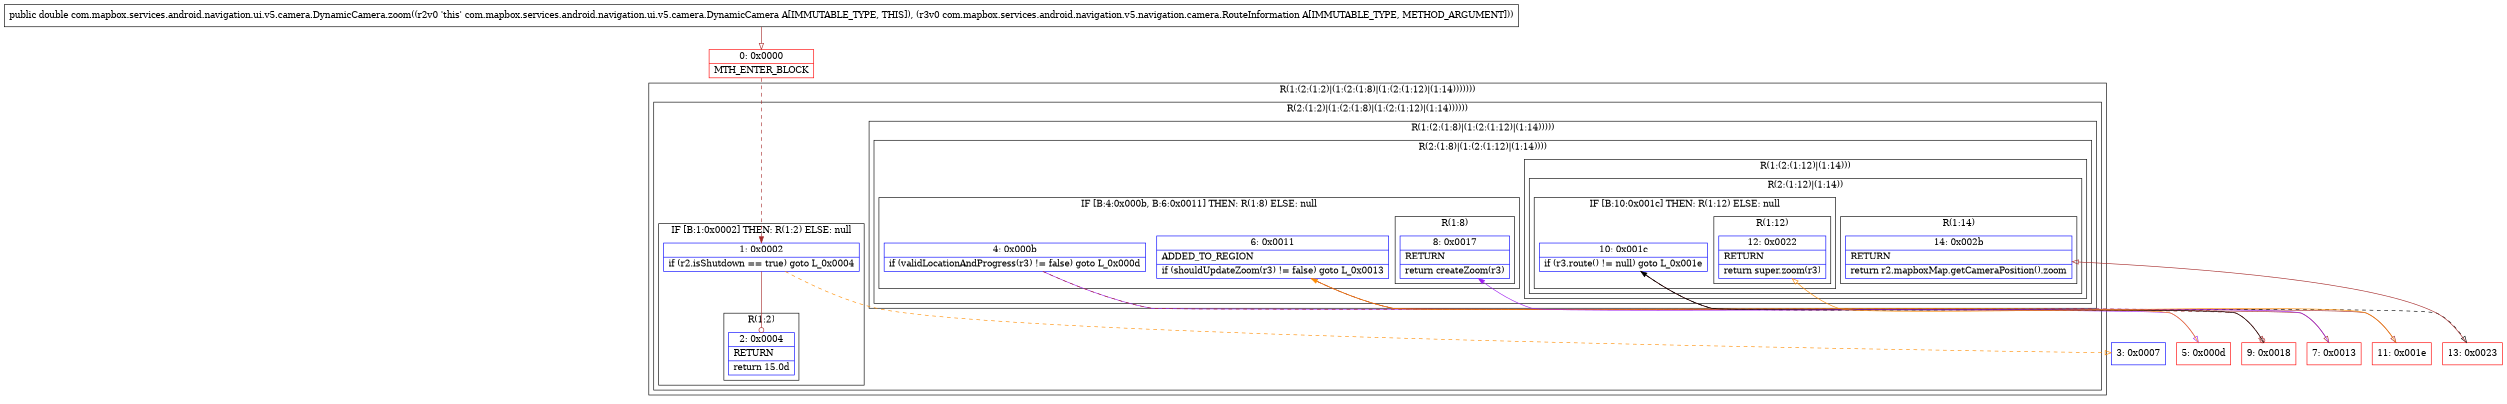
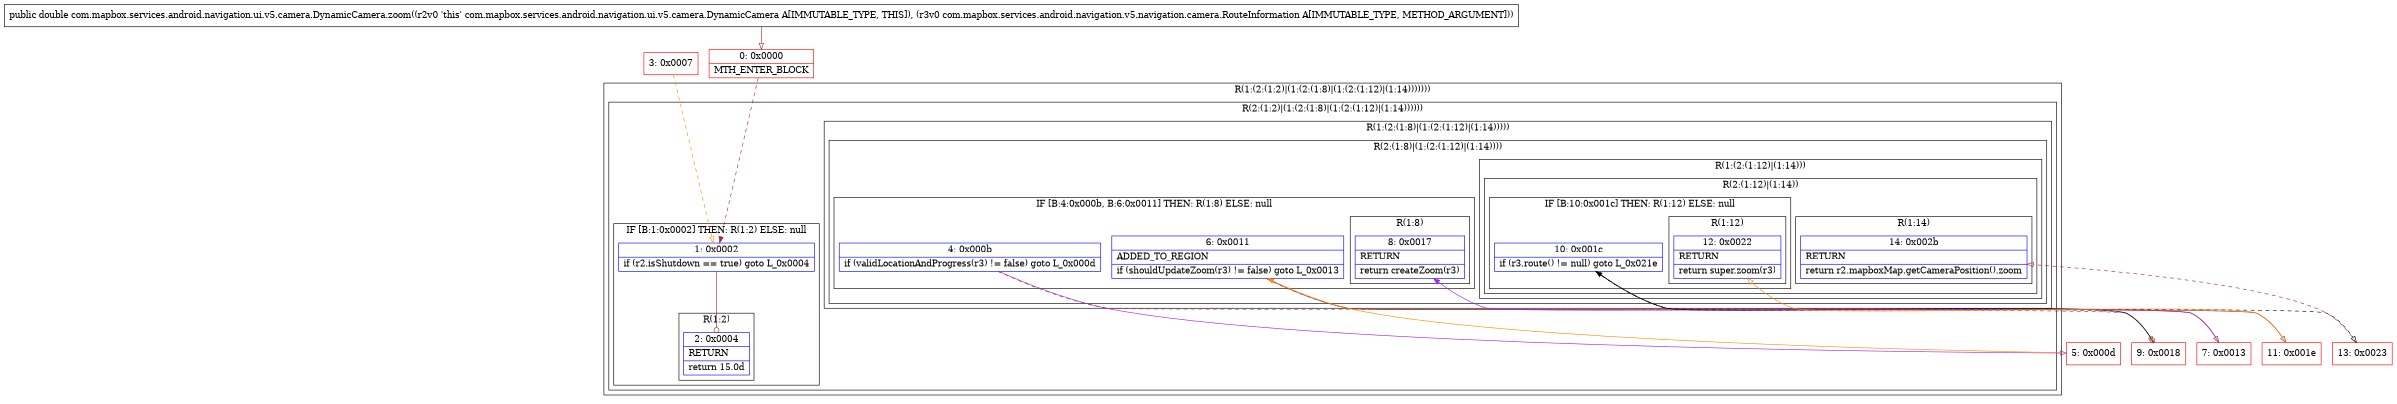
(1623, 264) -> (1578, 264)
(2281, 278) -> (2203, 282)
(1441, 339) -> (693, 156)
(2138, 354) -> (671, 64)
